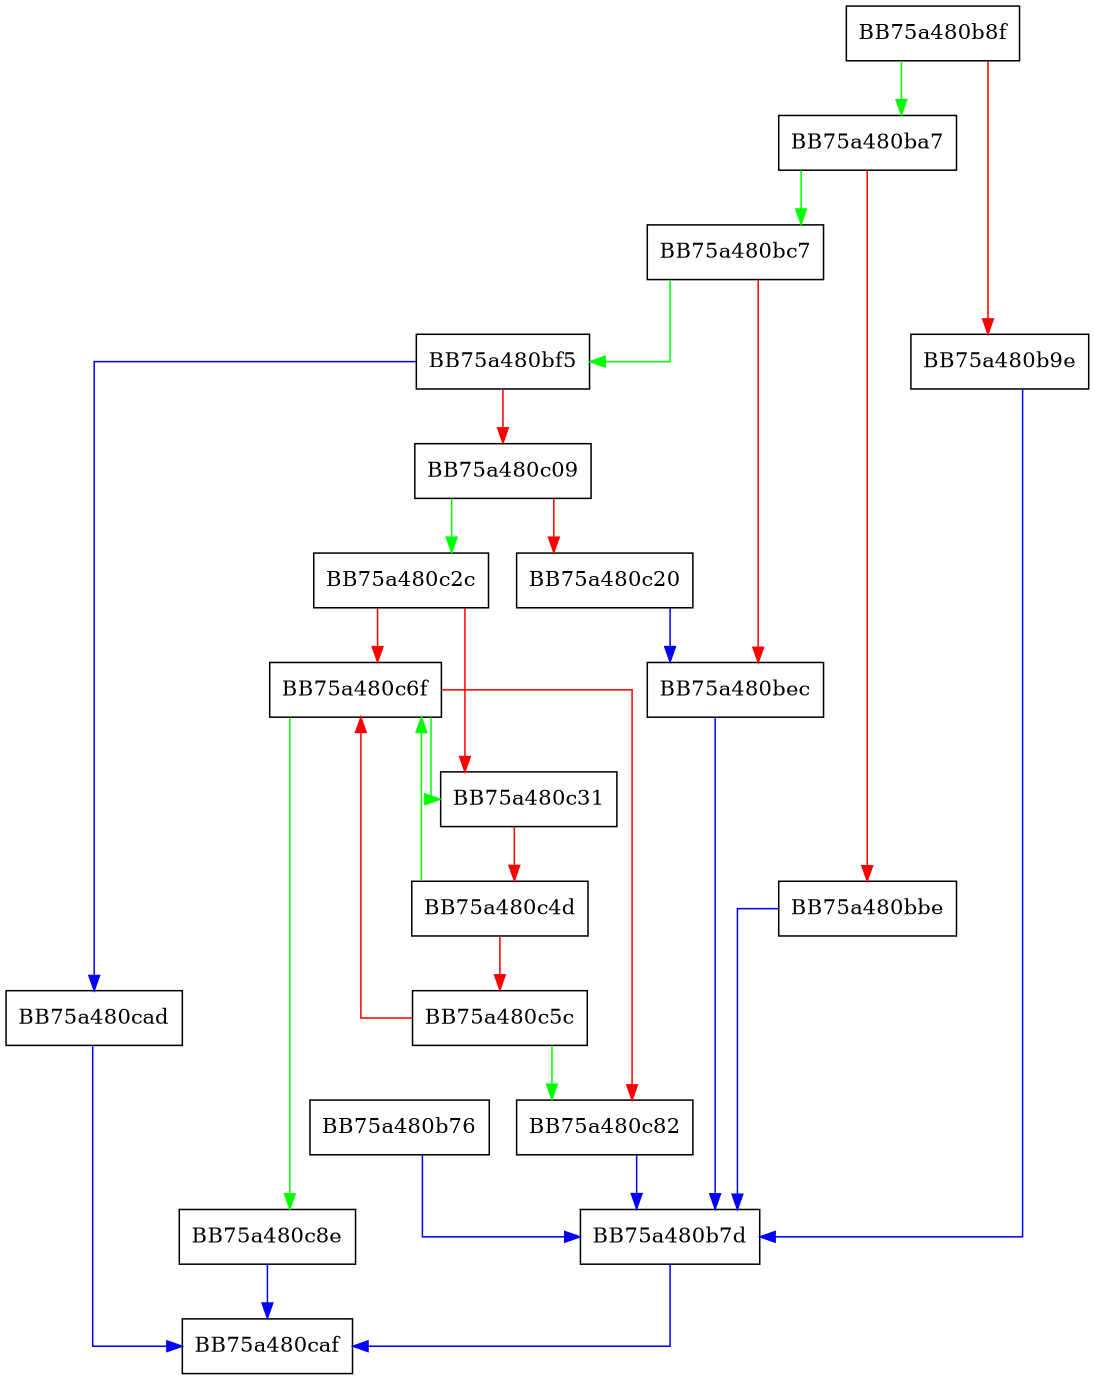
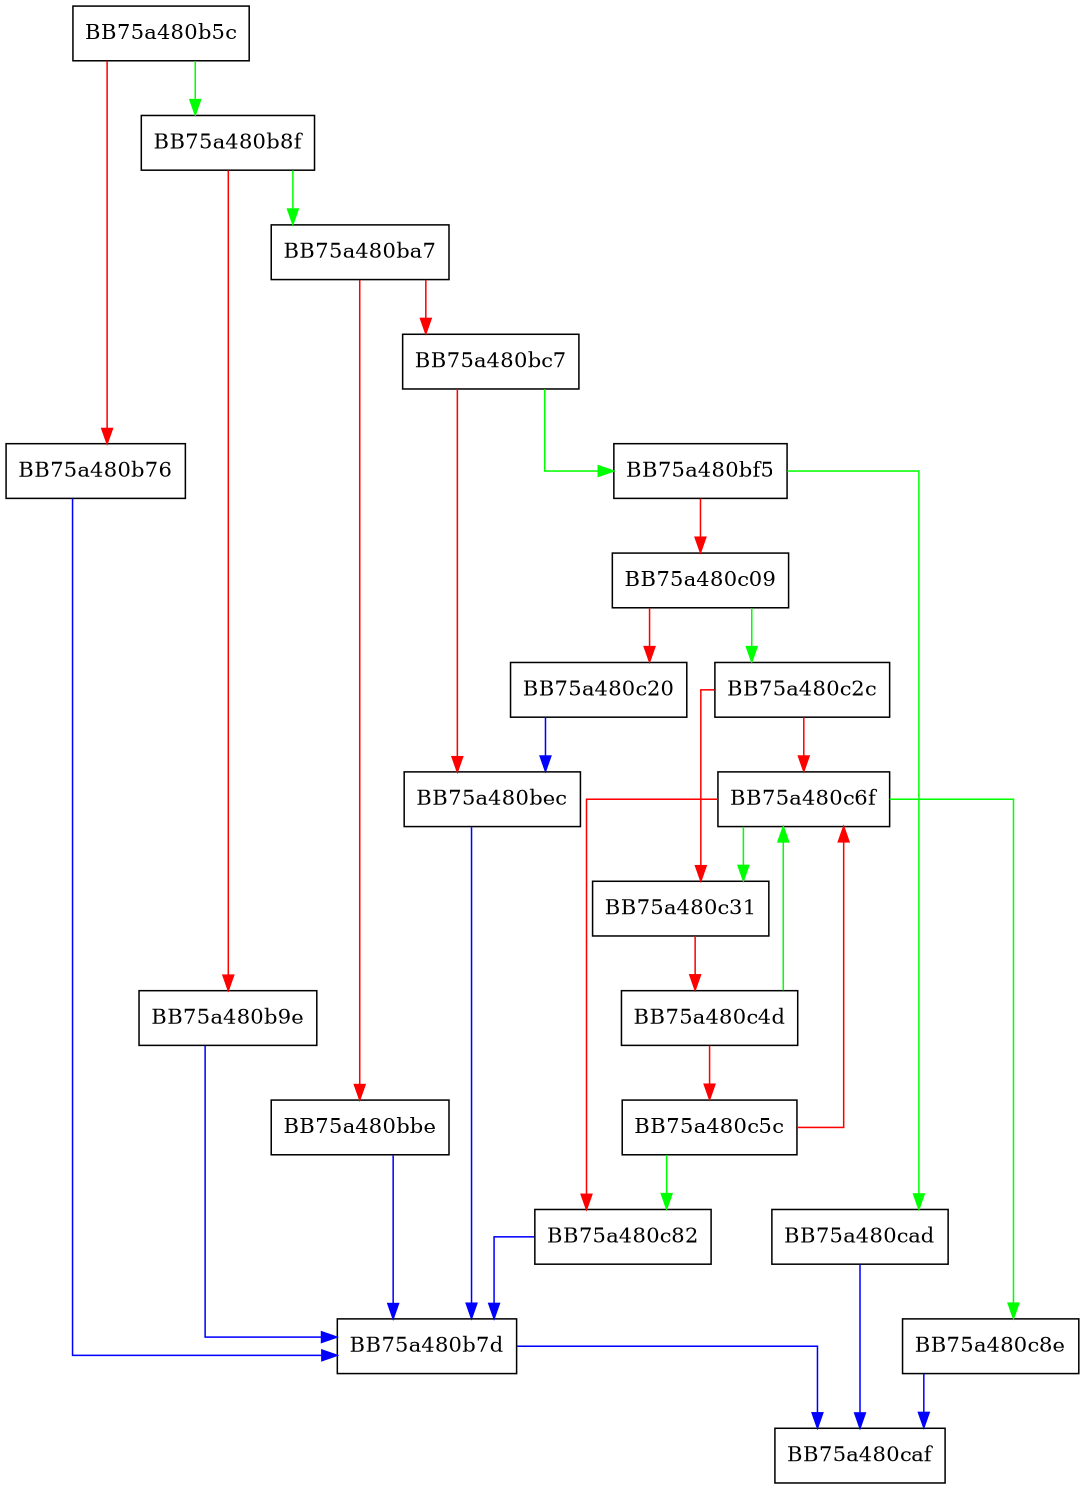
none -> (161, 33)
(801, 190) -> (426, 299)
(94, 508) -> (919, 767)
